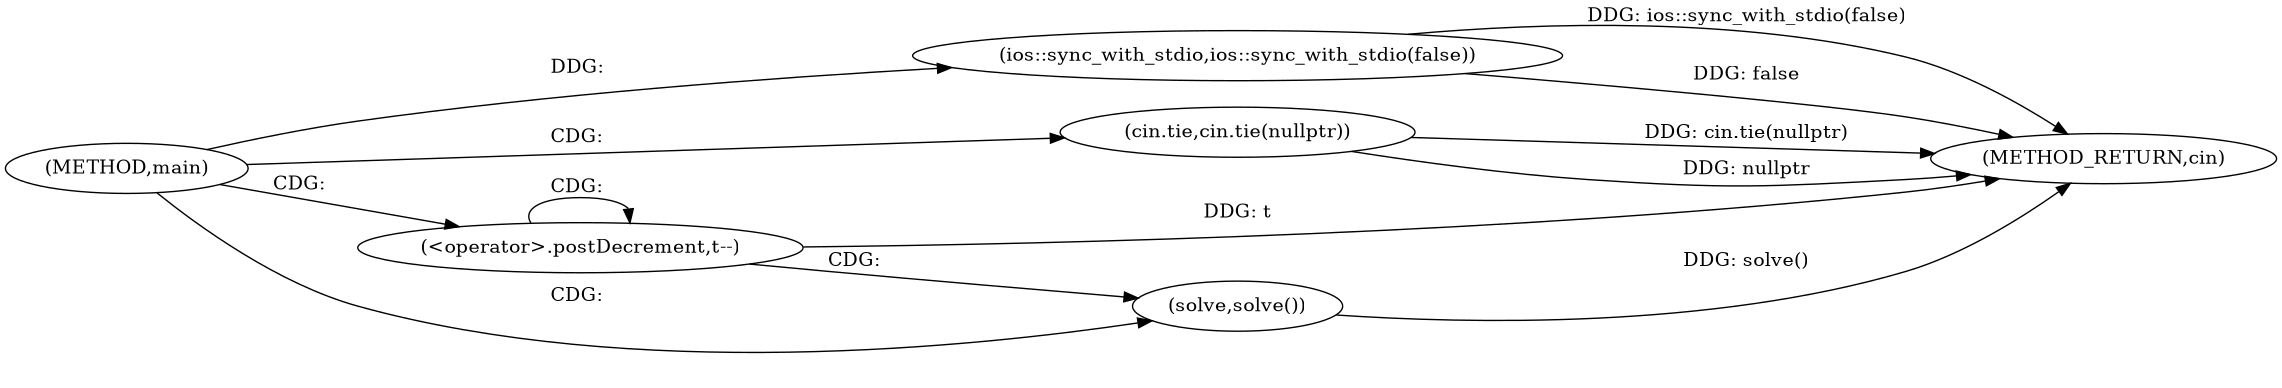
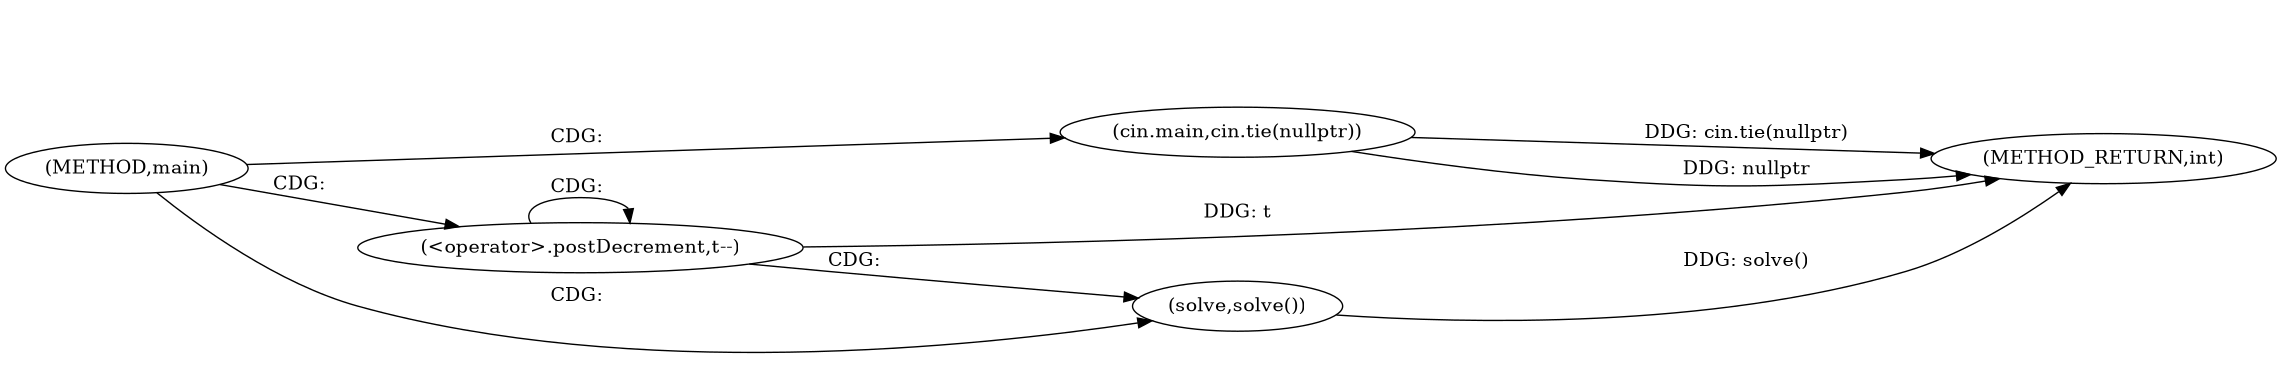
(1238, 56) -> none
(1238, 132) -> (1238, 132)
(2104, 159) -> (2104, 159)
